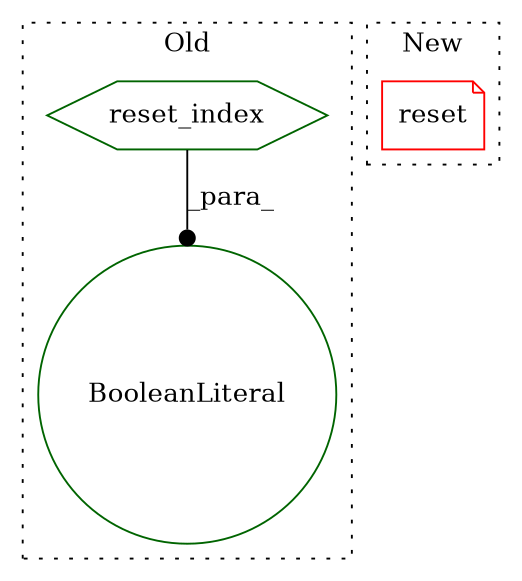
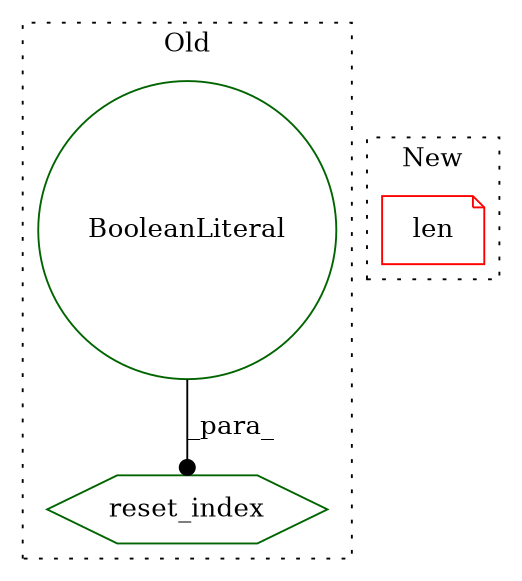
(433, 115) -> (433, 230)
(187, 190) -> (187, 420)
